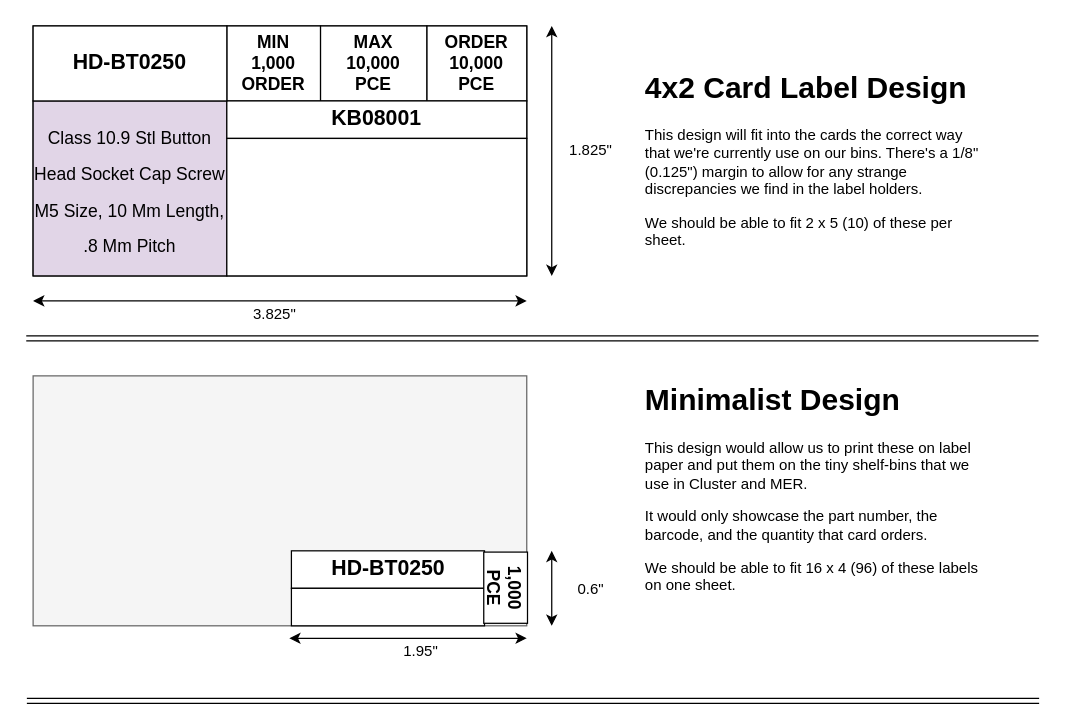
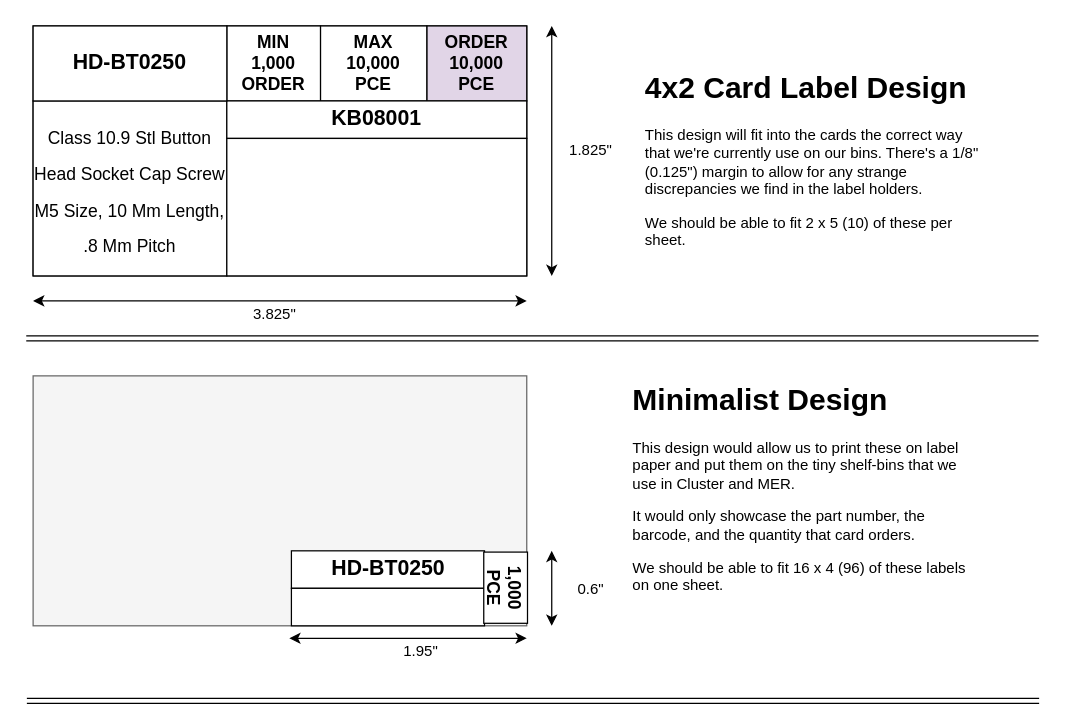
(477, 63) -> (477, 63)
(130, 188) -> (130, 188)
(814, 494) -> (802, 494)
